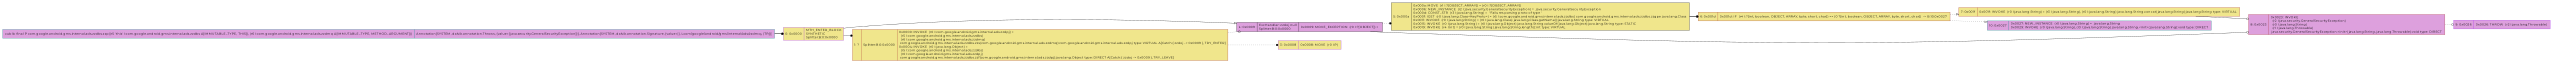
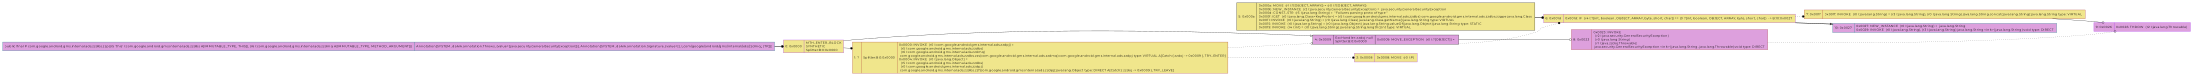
(1953, 14) -> (1799, 17)
(1824, 17) -> (1670, 18)
(2221, 18) -> (2077, 20)
(1967, 21) -> (1813, 23)
(1386, 24) -> (1512, 38)
(2292, 28) -> (1616, 43)
